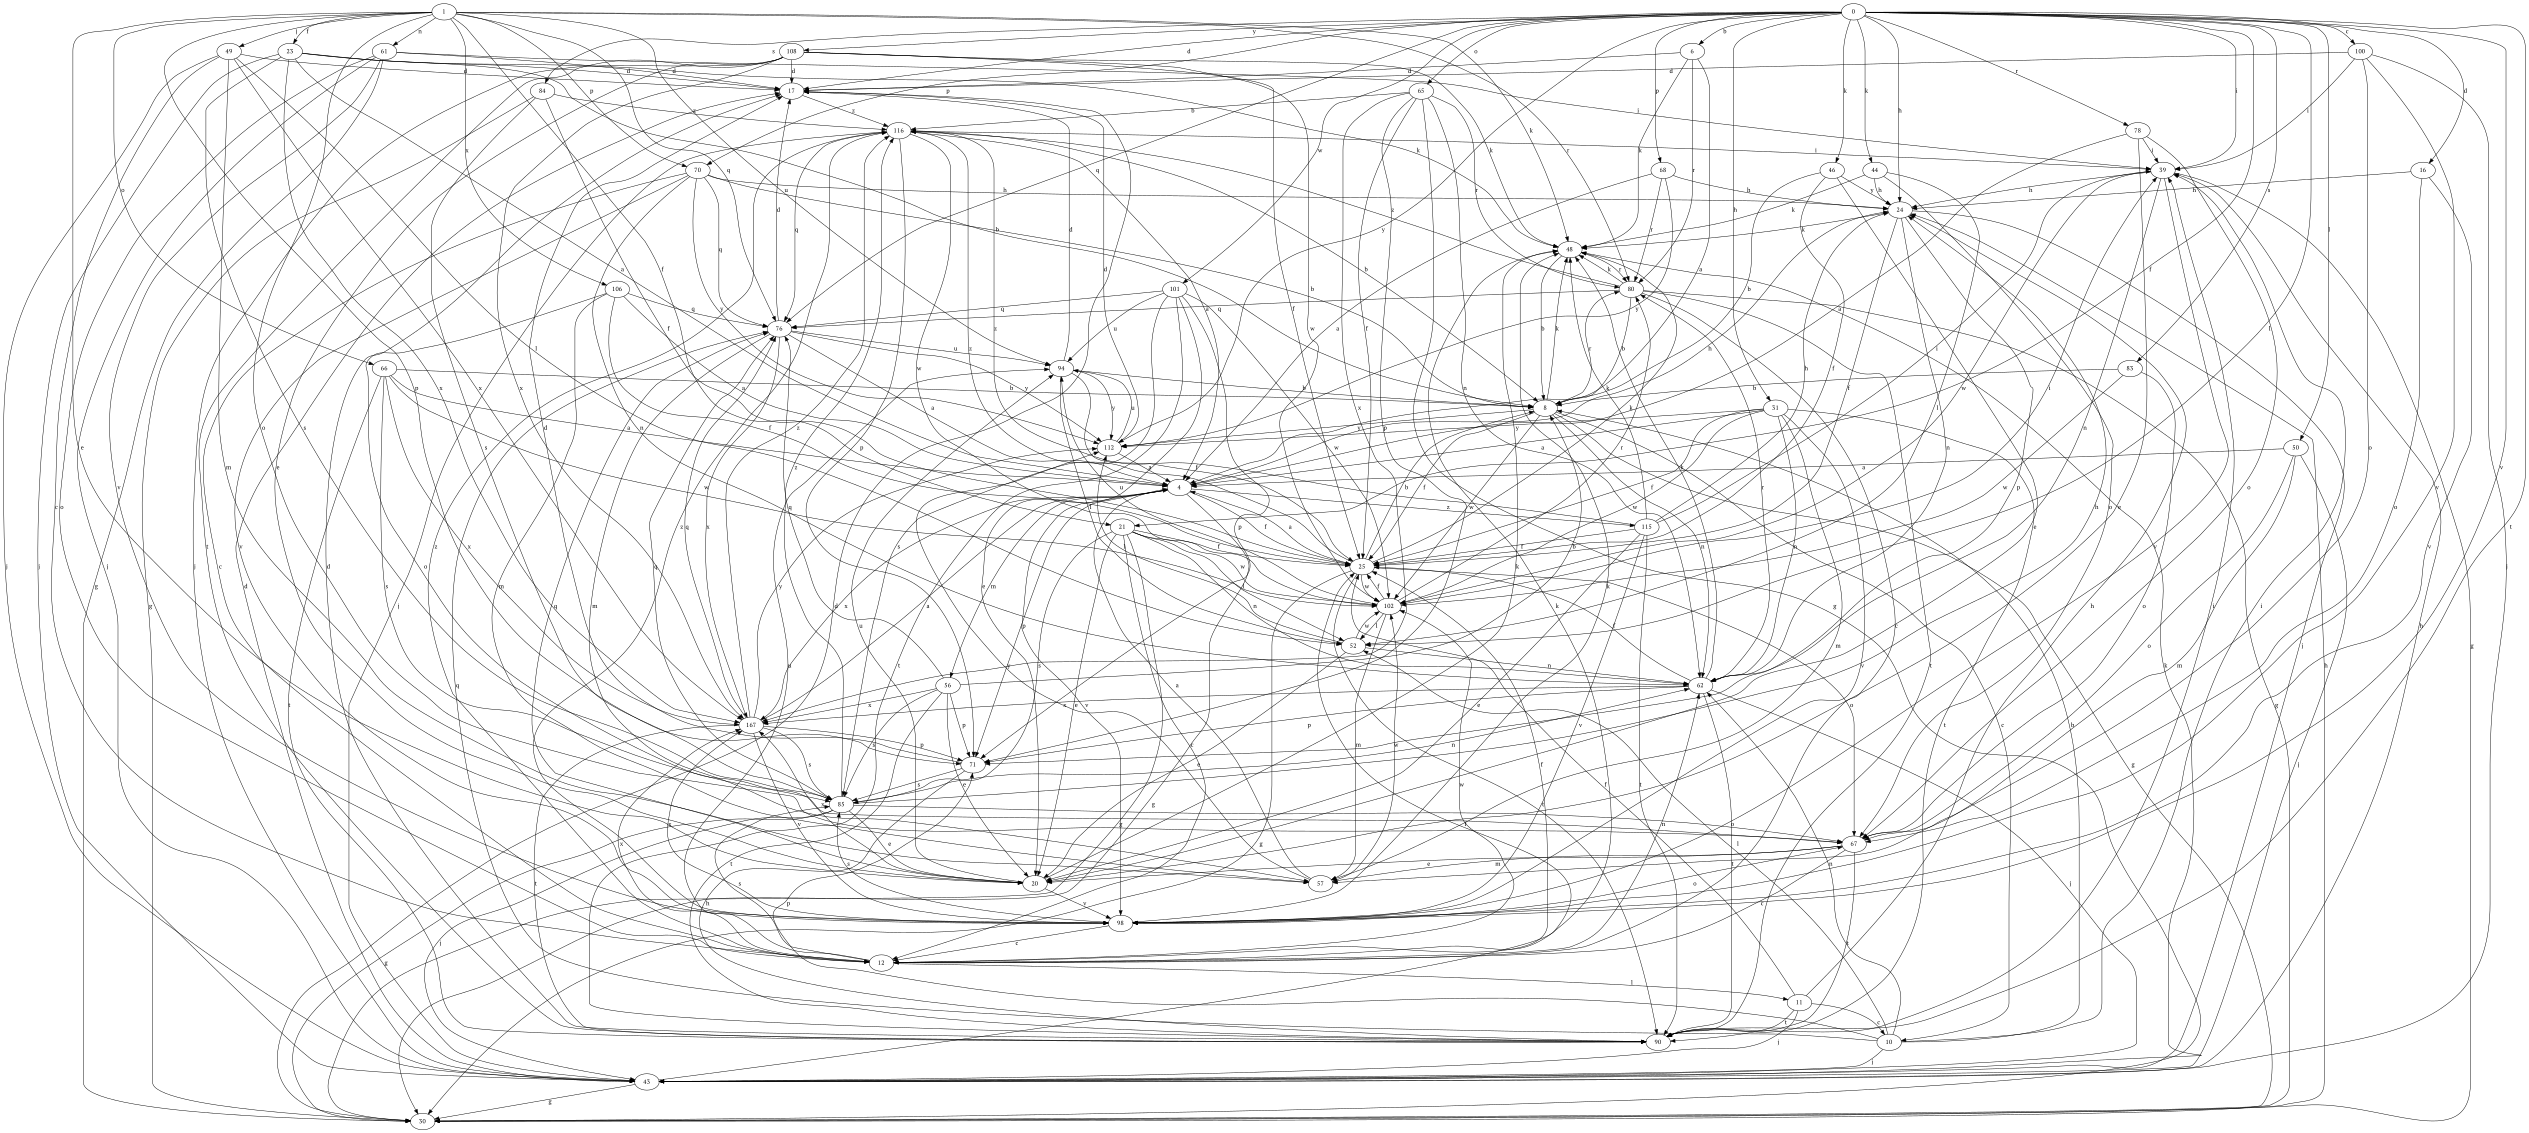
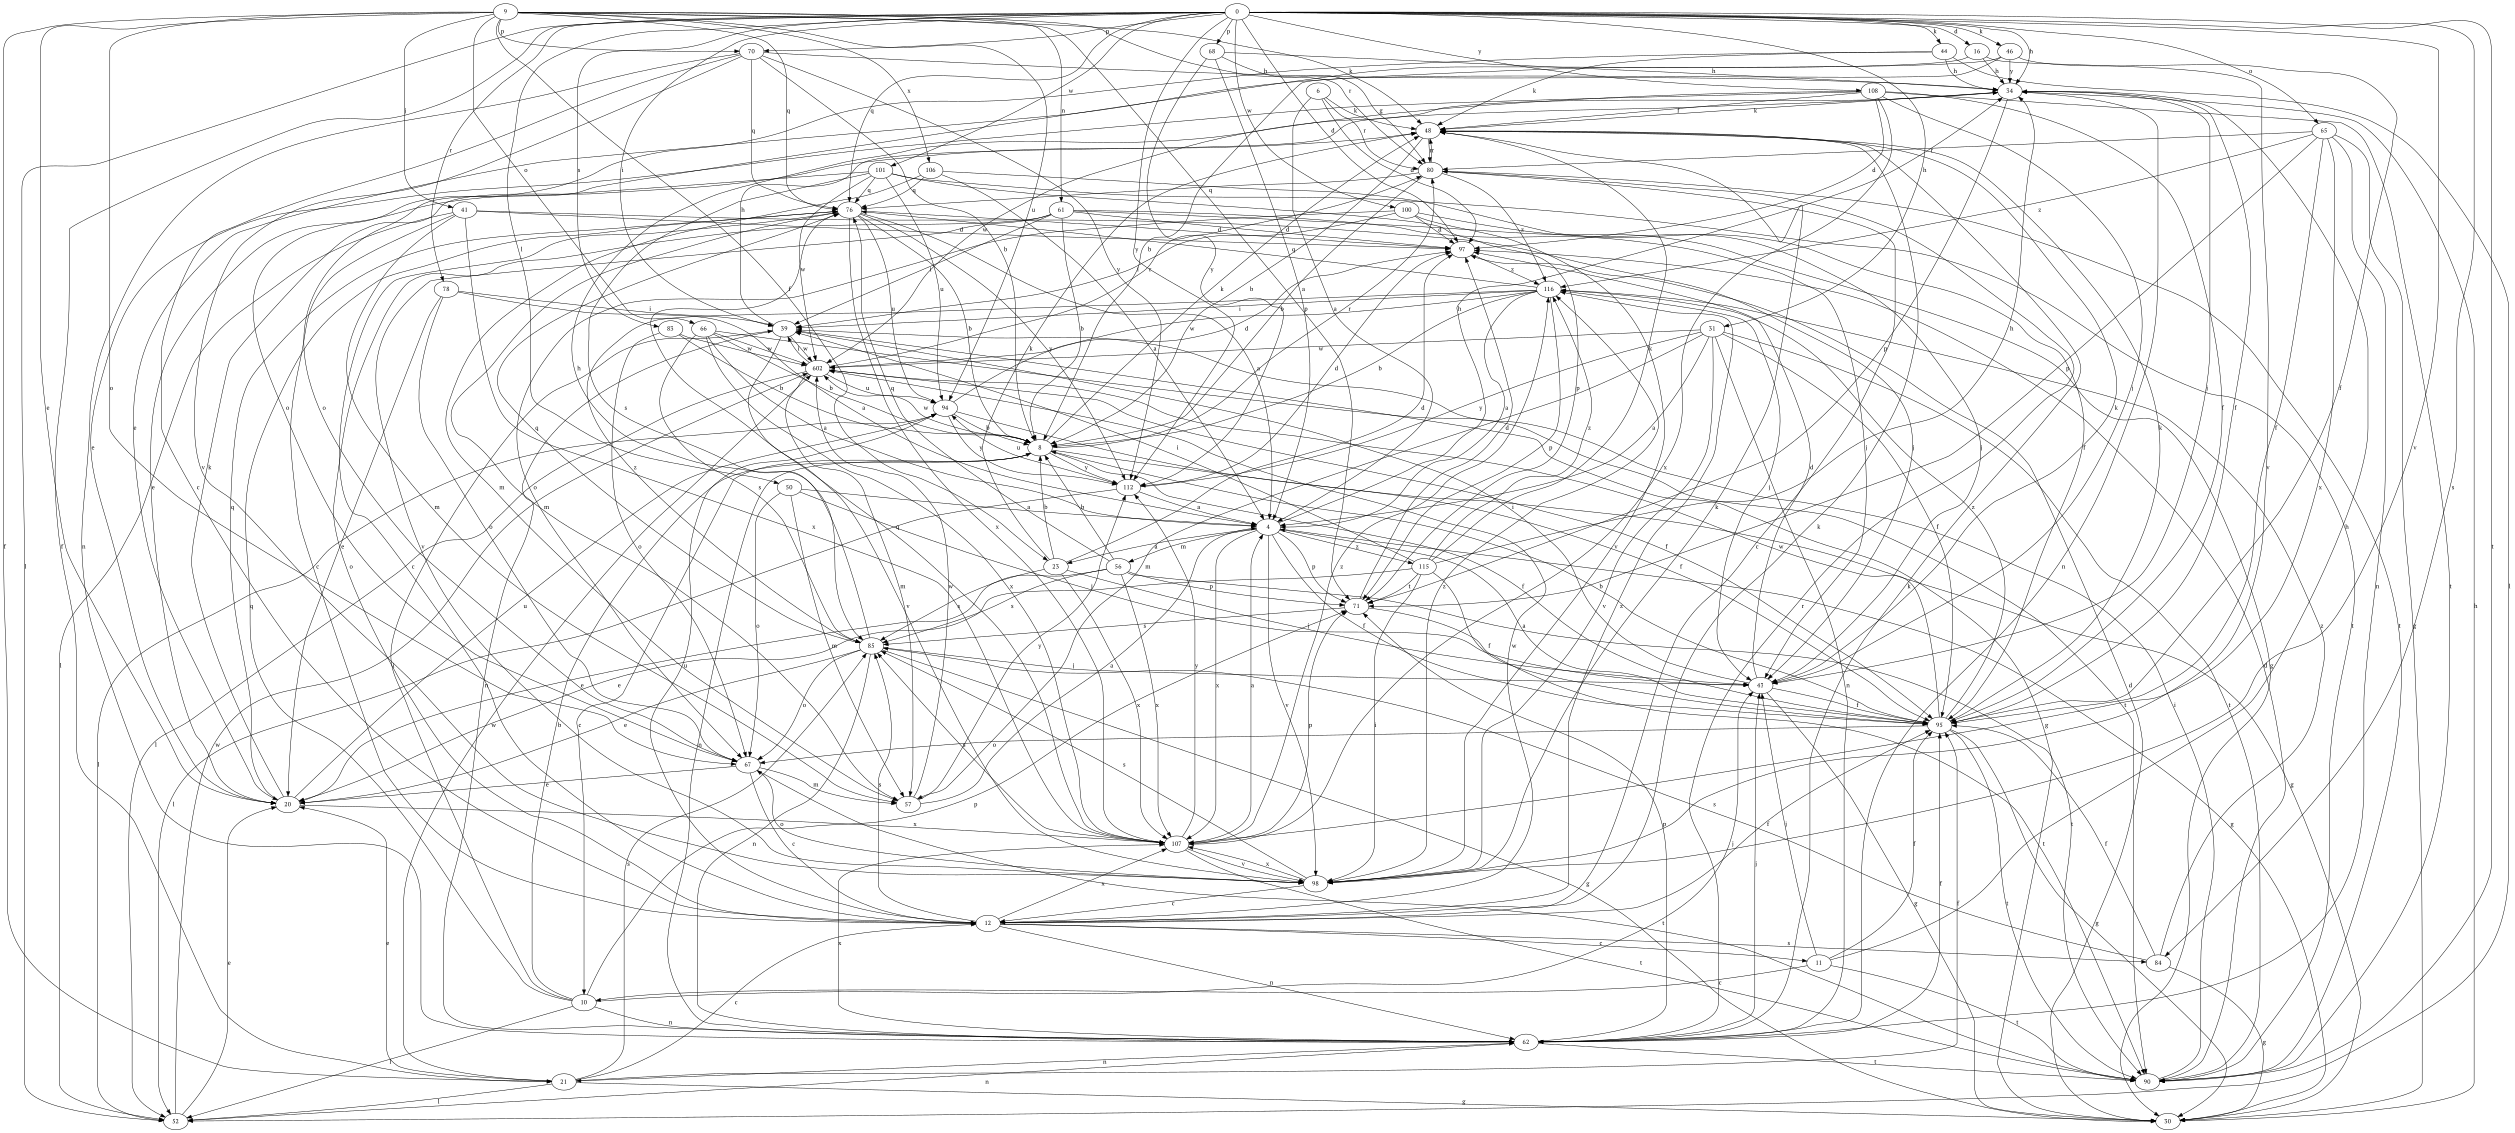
(444, 12) -> (506, 12)
(1770, 19) -> none
(2347, 32) -> (1250, 111)
(229, 51) -> (465, 210)
(792, 91) -> (1462, 250)
(1193, 111) -> (2040, 210)
(1491, 151) -> (1678, 111)
(1900, 210) -> (2010, 91)
(1652, 230) -> (1381, 111)
(1609, 269) -> (1433, 151)
(664, 300) -> (1173, 540)
none -> (964, 316)
none -> (1080, 330)
(787, 481) -> (788, 314)
none -> (387, 542)
(1362, 567) -> (1940, 725)
(1189, 575) -> (512, 650)
(1389, 606) -> (818, 369)
(2422, 626) -> (1513, 507)
(1375, 664) -> (1047, 1062)
(751, 725) -> (1177, 844)
(1581, 725) -> (1376, 725)
(1640, 775) -> (1397, 591)
(950, 817) -> none
(1076, 903) -> none
(708, 904) -> (2044, 844)
none -> (1571, 939)
(1632, 983) -> (1601, 943)
(2289, 1088) -> none
